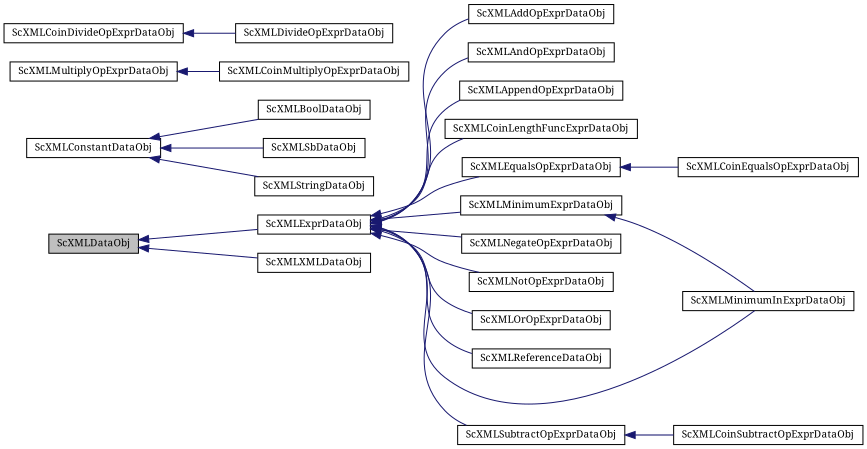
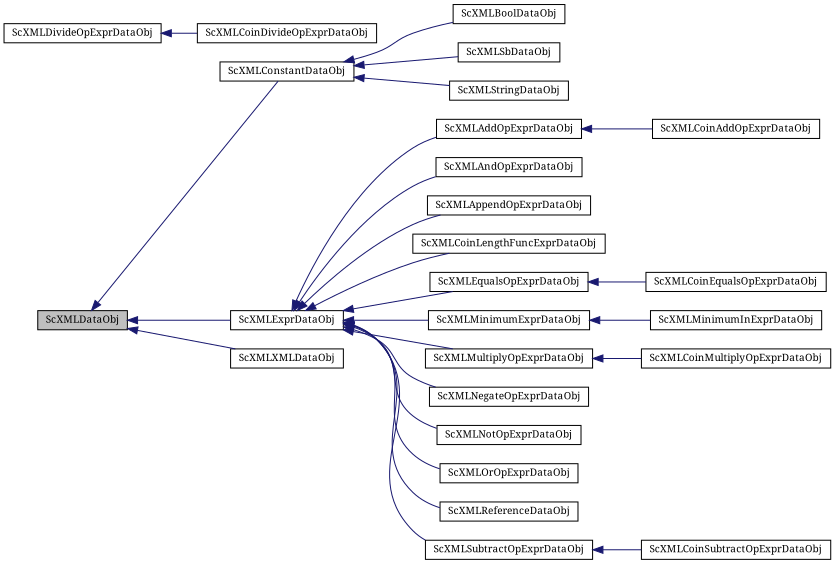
(215, 33) -> (184, 33)
none -> (736, 129)
none -> (188, 192)
(519, 403) -> (403, 340)
